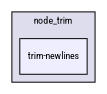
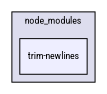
(53, 21) -> (53, 21)
